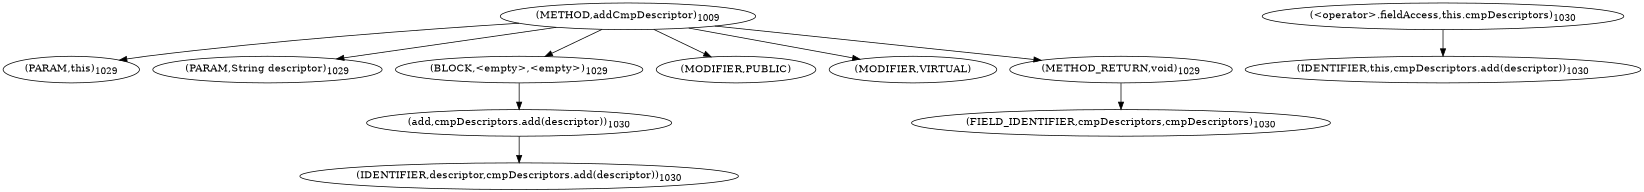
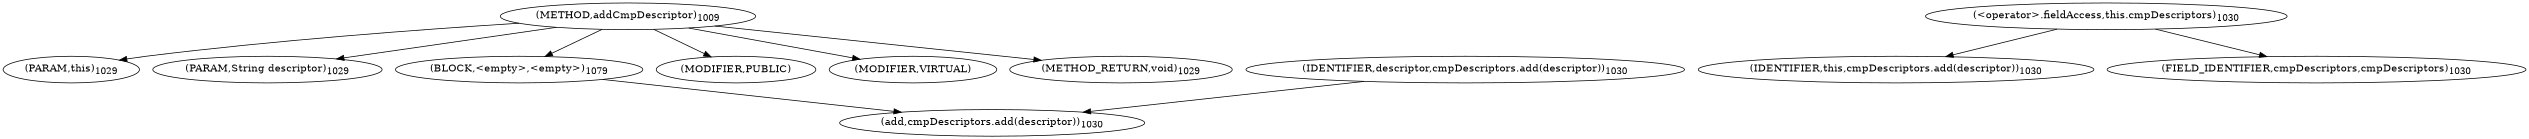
(597, 68) -> (597, 68)
(1121, 93) -> (2208, 42)
(519, 146) -> (1227, 96)
